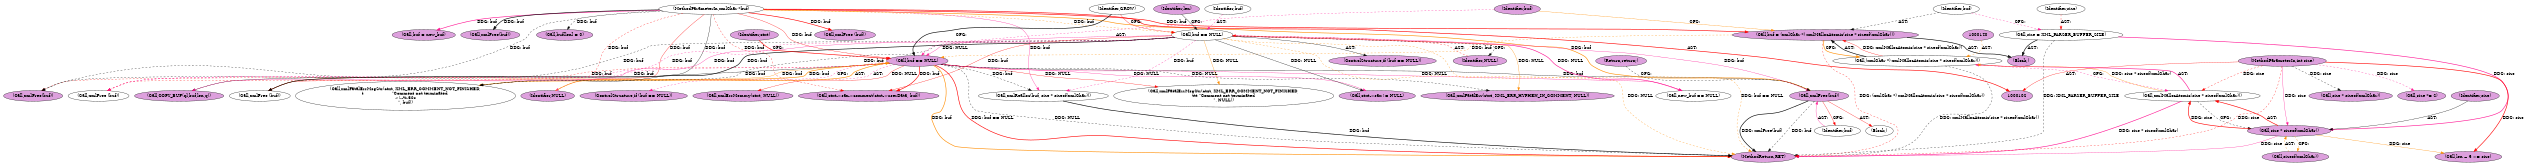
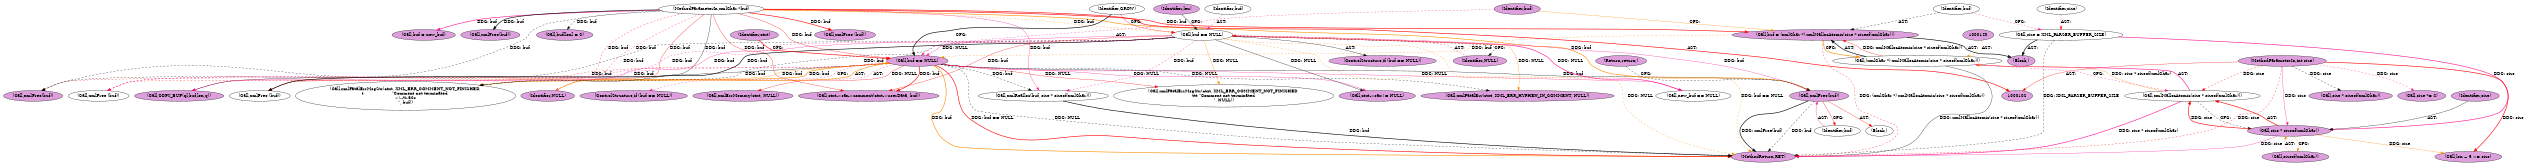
(772, 61) -> (772, 61)
none -> (456, 80)
(1927, 125) -> (1927, 125)
